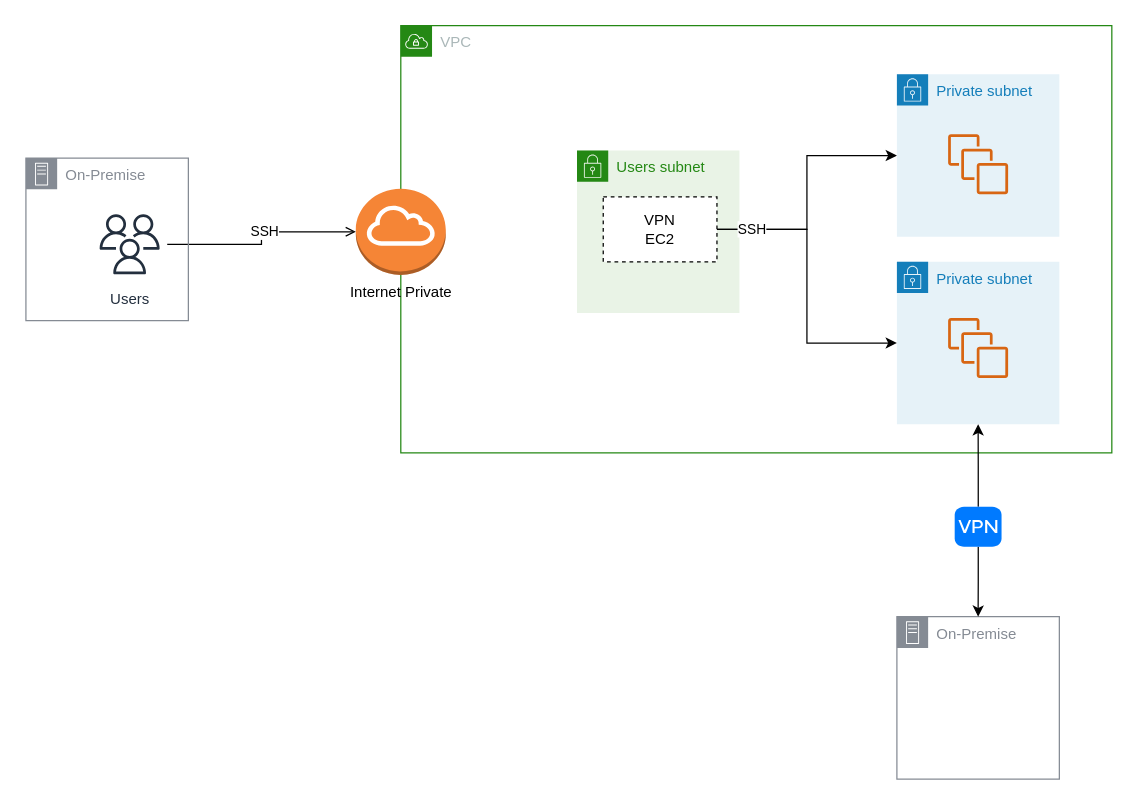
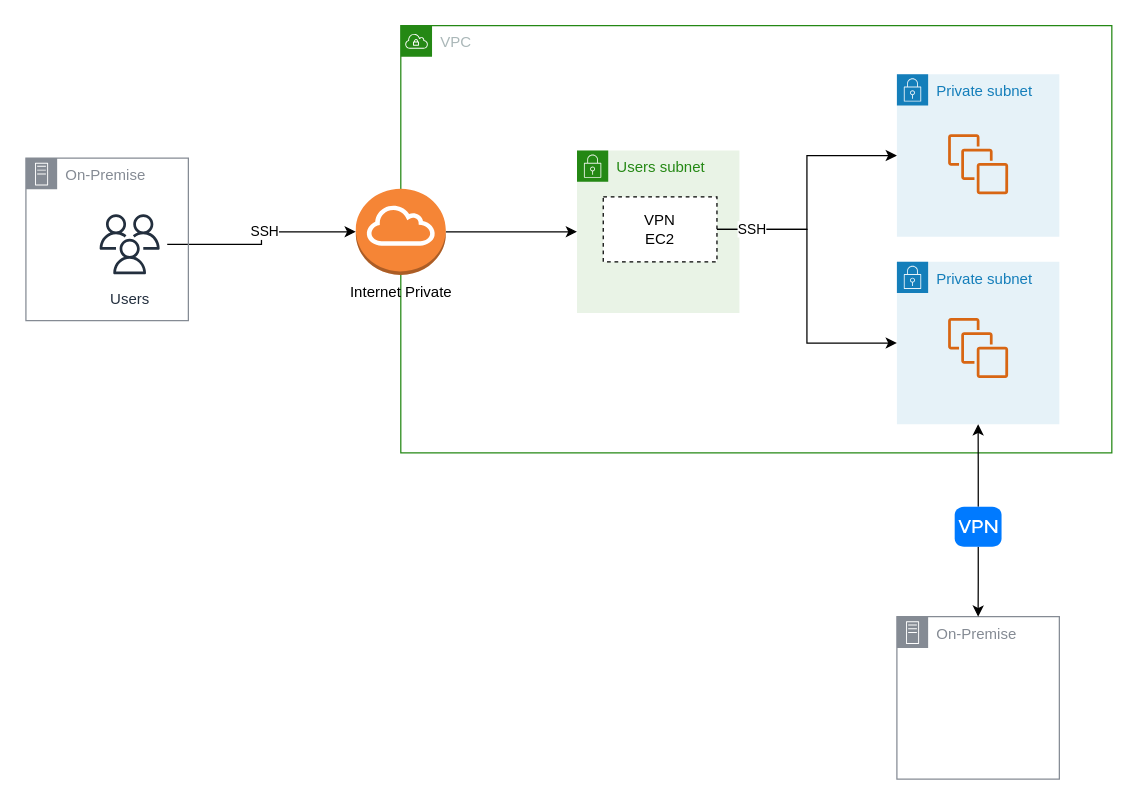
(348, 232) -> (346, 232)
none -> (507, 232)
